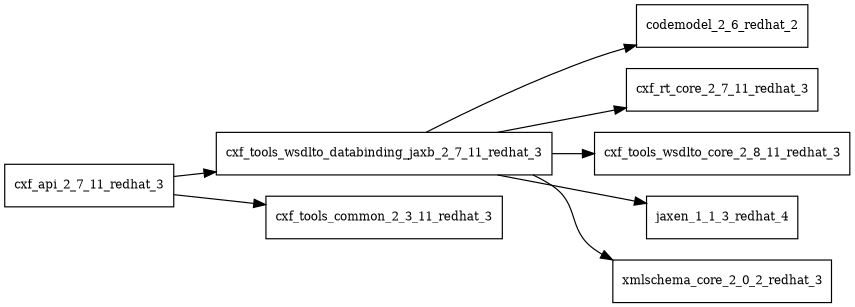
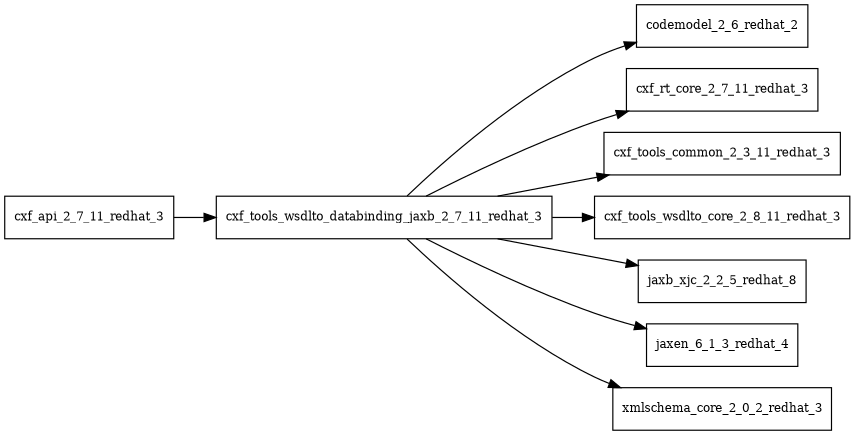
(214, 199) -> (547, 187)
(722, 217) -> (722, 345)
none -> (722, 281)
